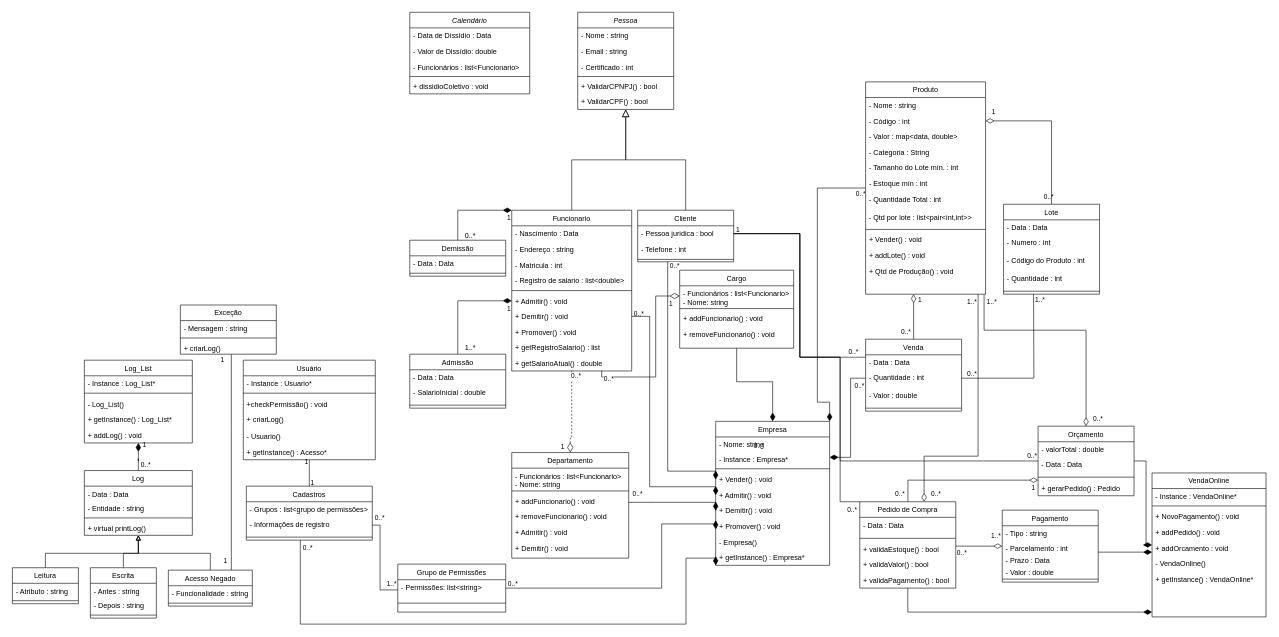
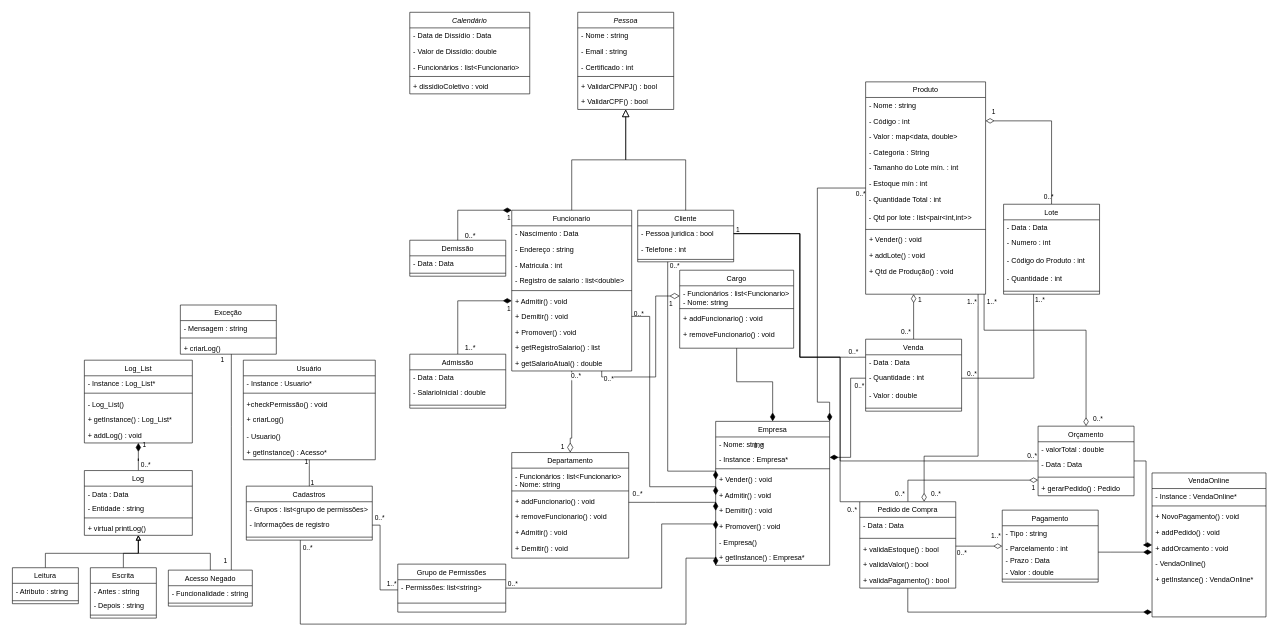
(572, 410) -> (572, 410)
